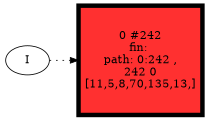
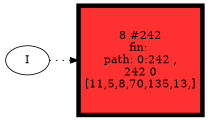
(140, 60) -> (140, 60)
